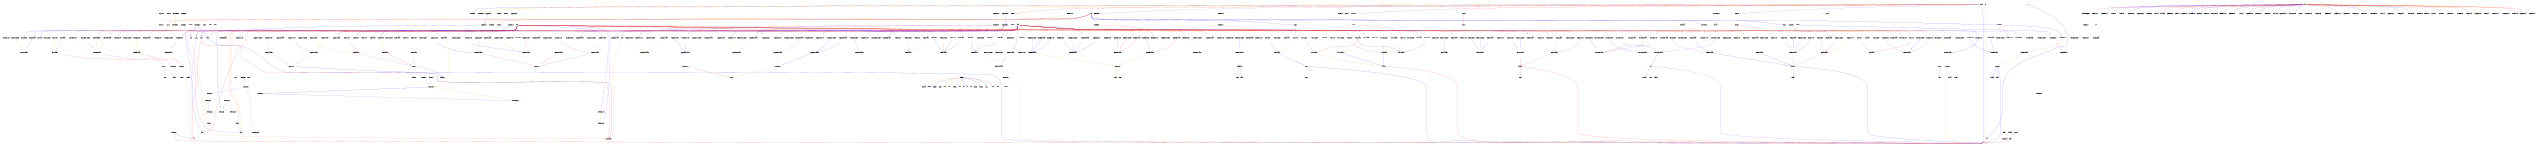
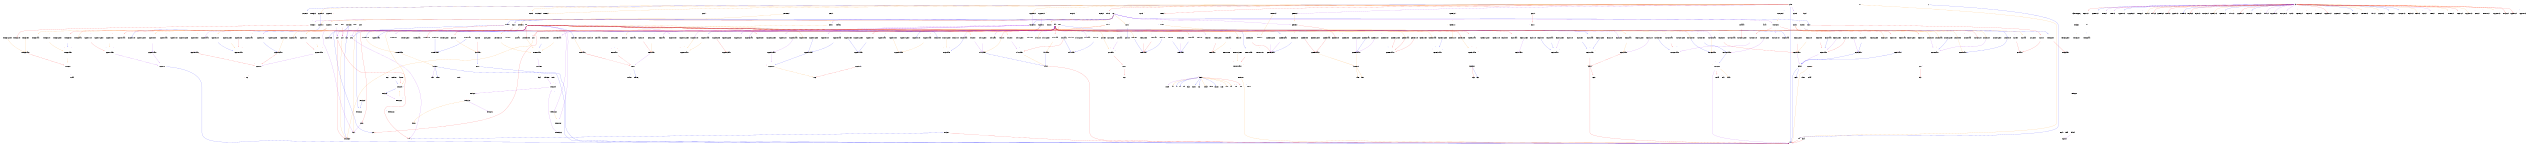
none -> (546, 14)
(356, 38) -> none
(1651, 66) -> (1717, 66)
